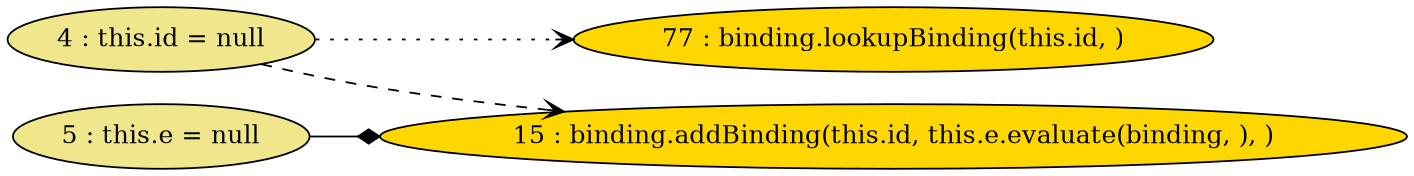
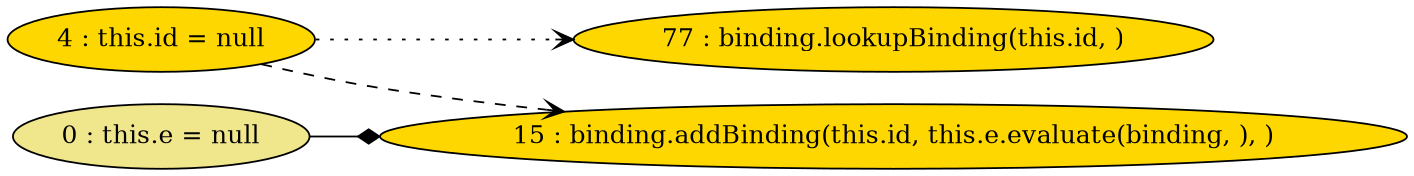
(161, 40) -> (161, 40)
(161, 136) -> (161, 136)
